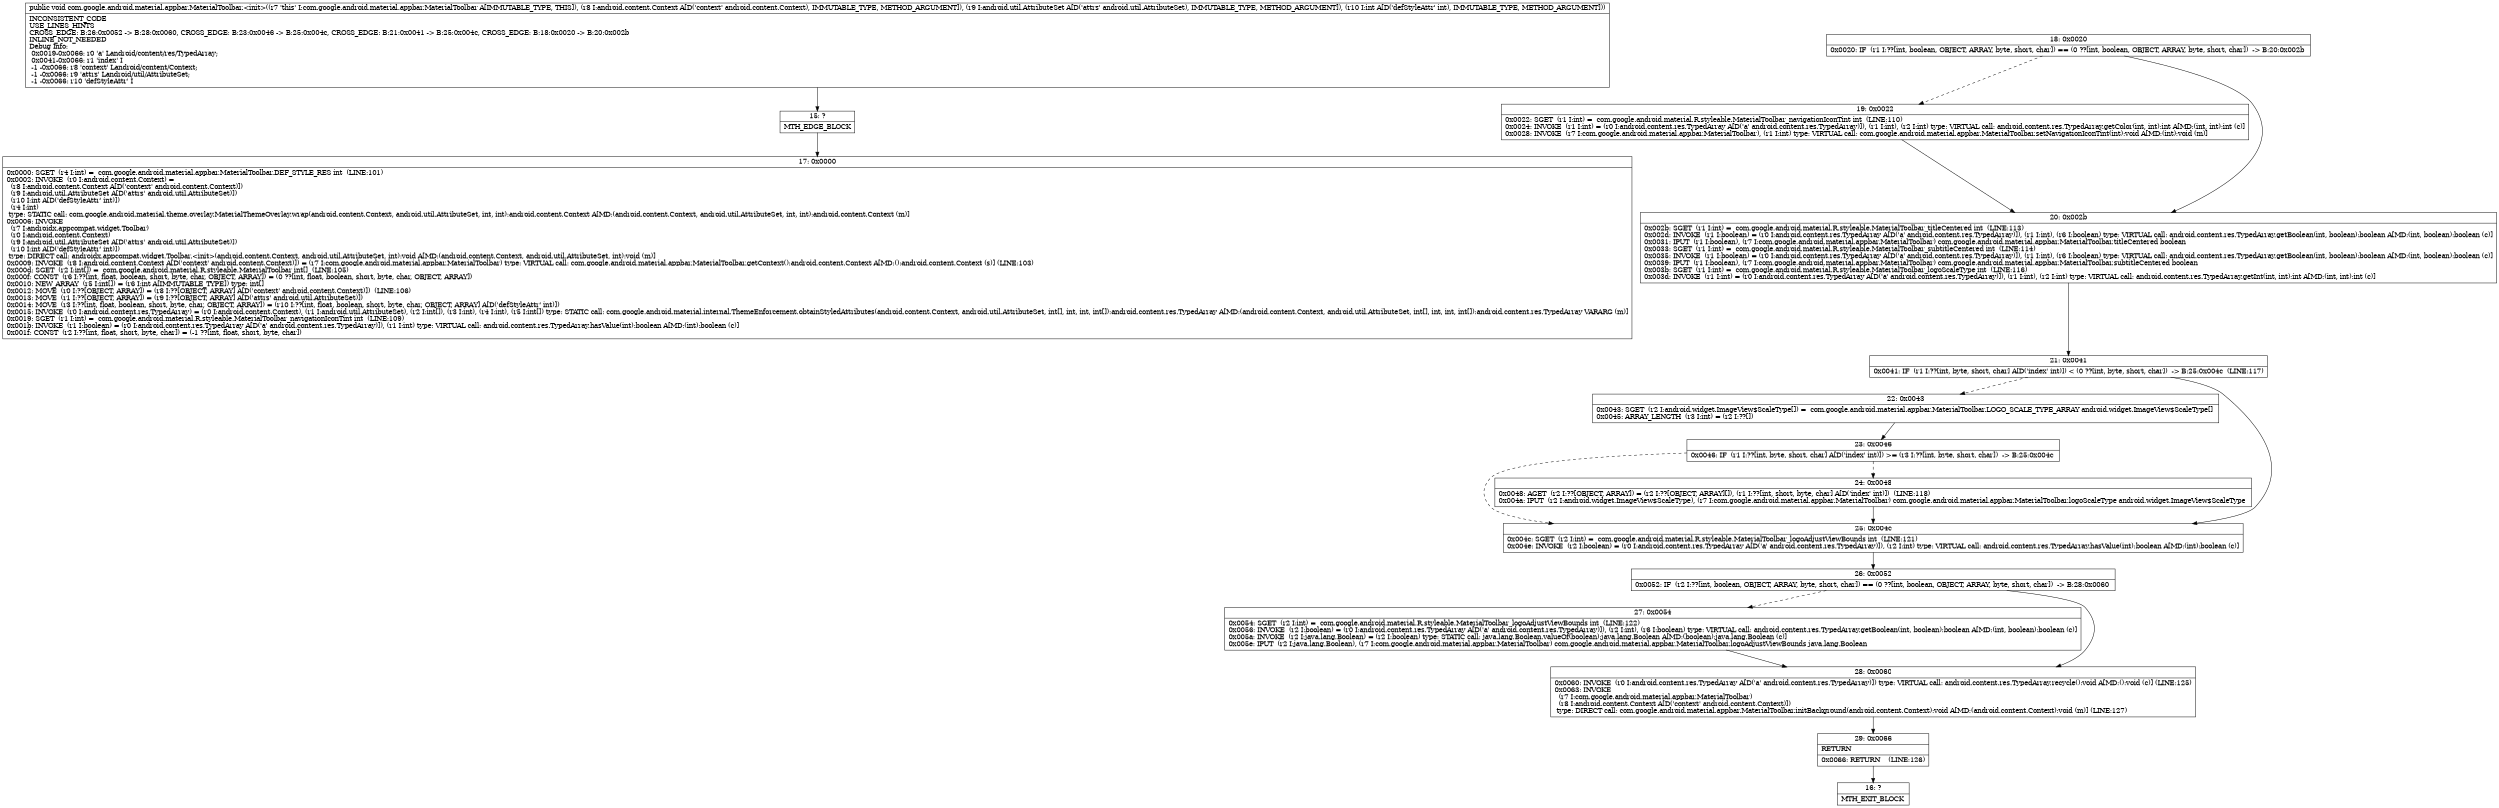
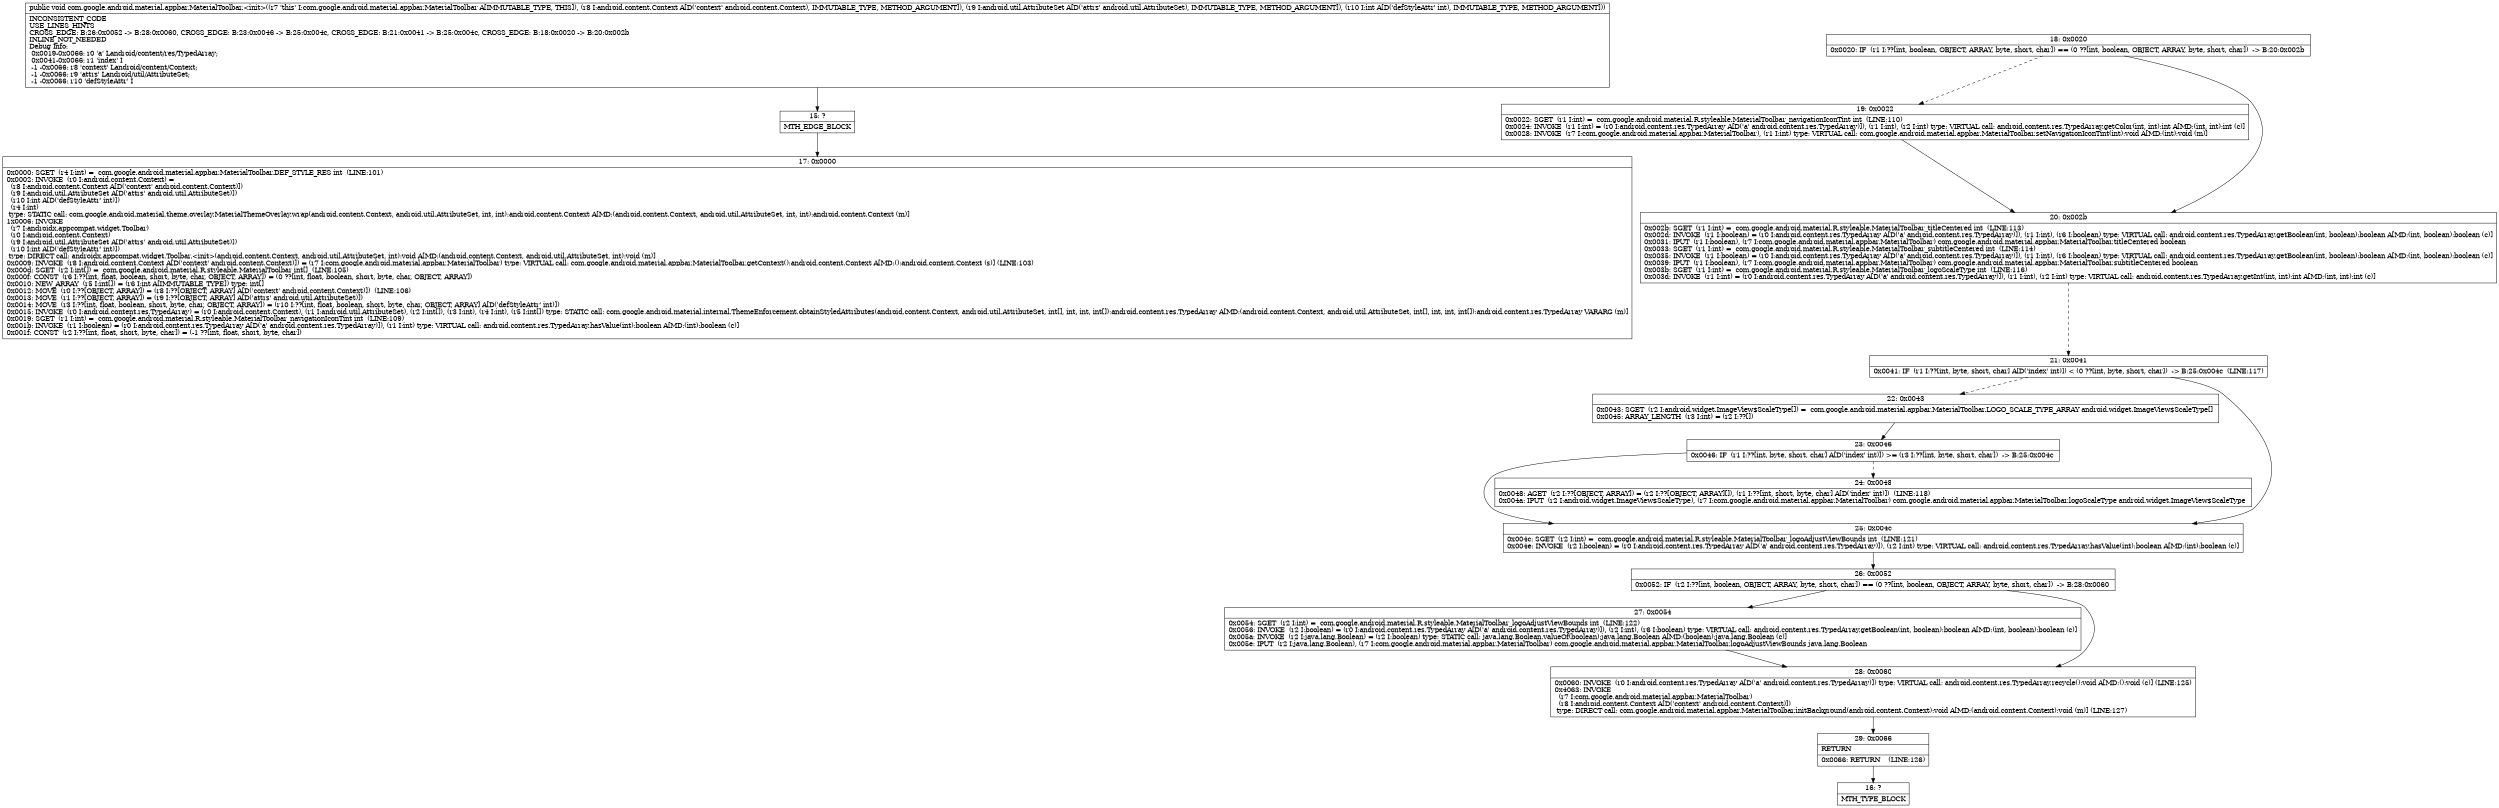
(37, 222) -> (37, 222)
(2068, 317) -> (2068, 317)
(1541, 463) -> (1541, 463)
(1873, 513) -> none
(1789, 599) -> (1789, 599)
(1585, 690) -> (1585, 690)
(1872, 799) -> (1873, 799)
